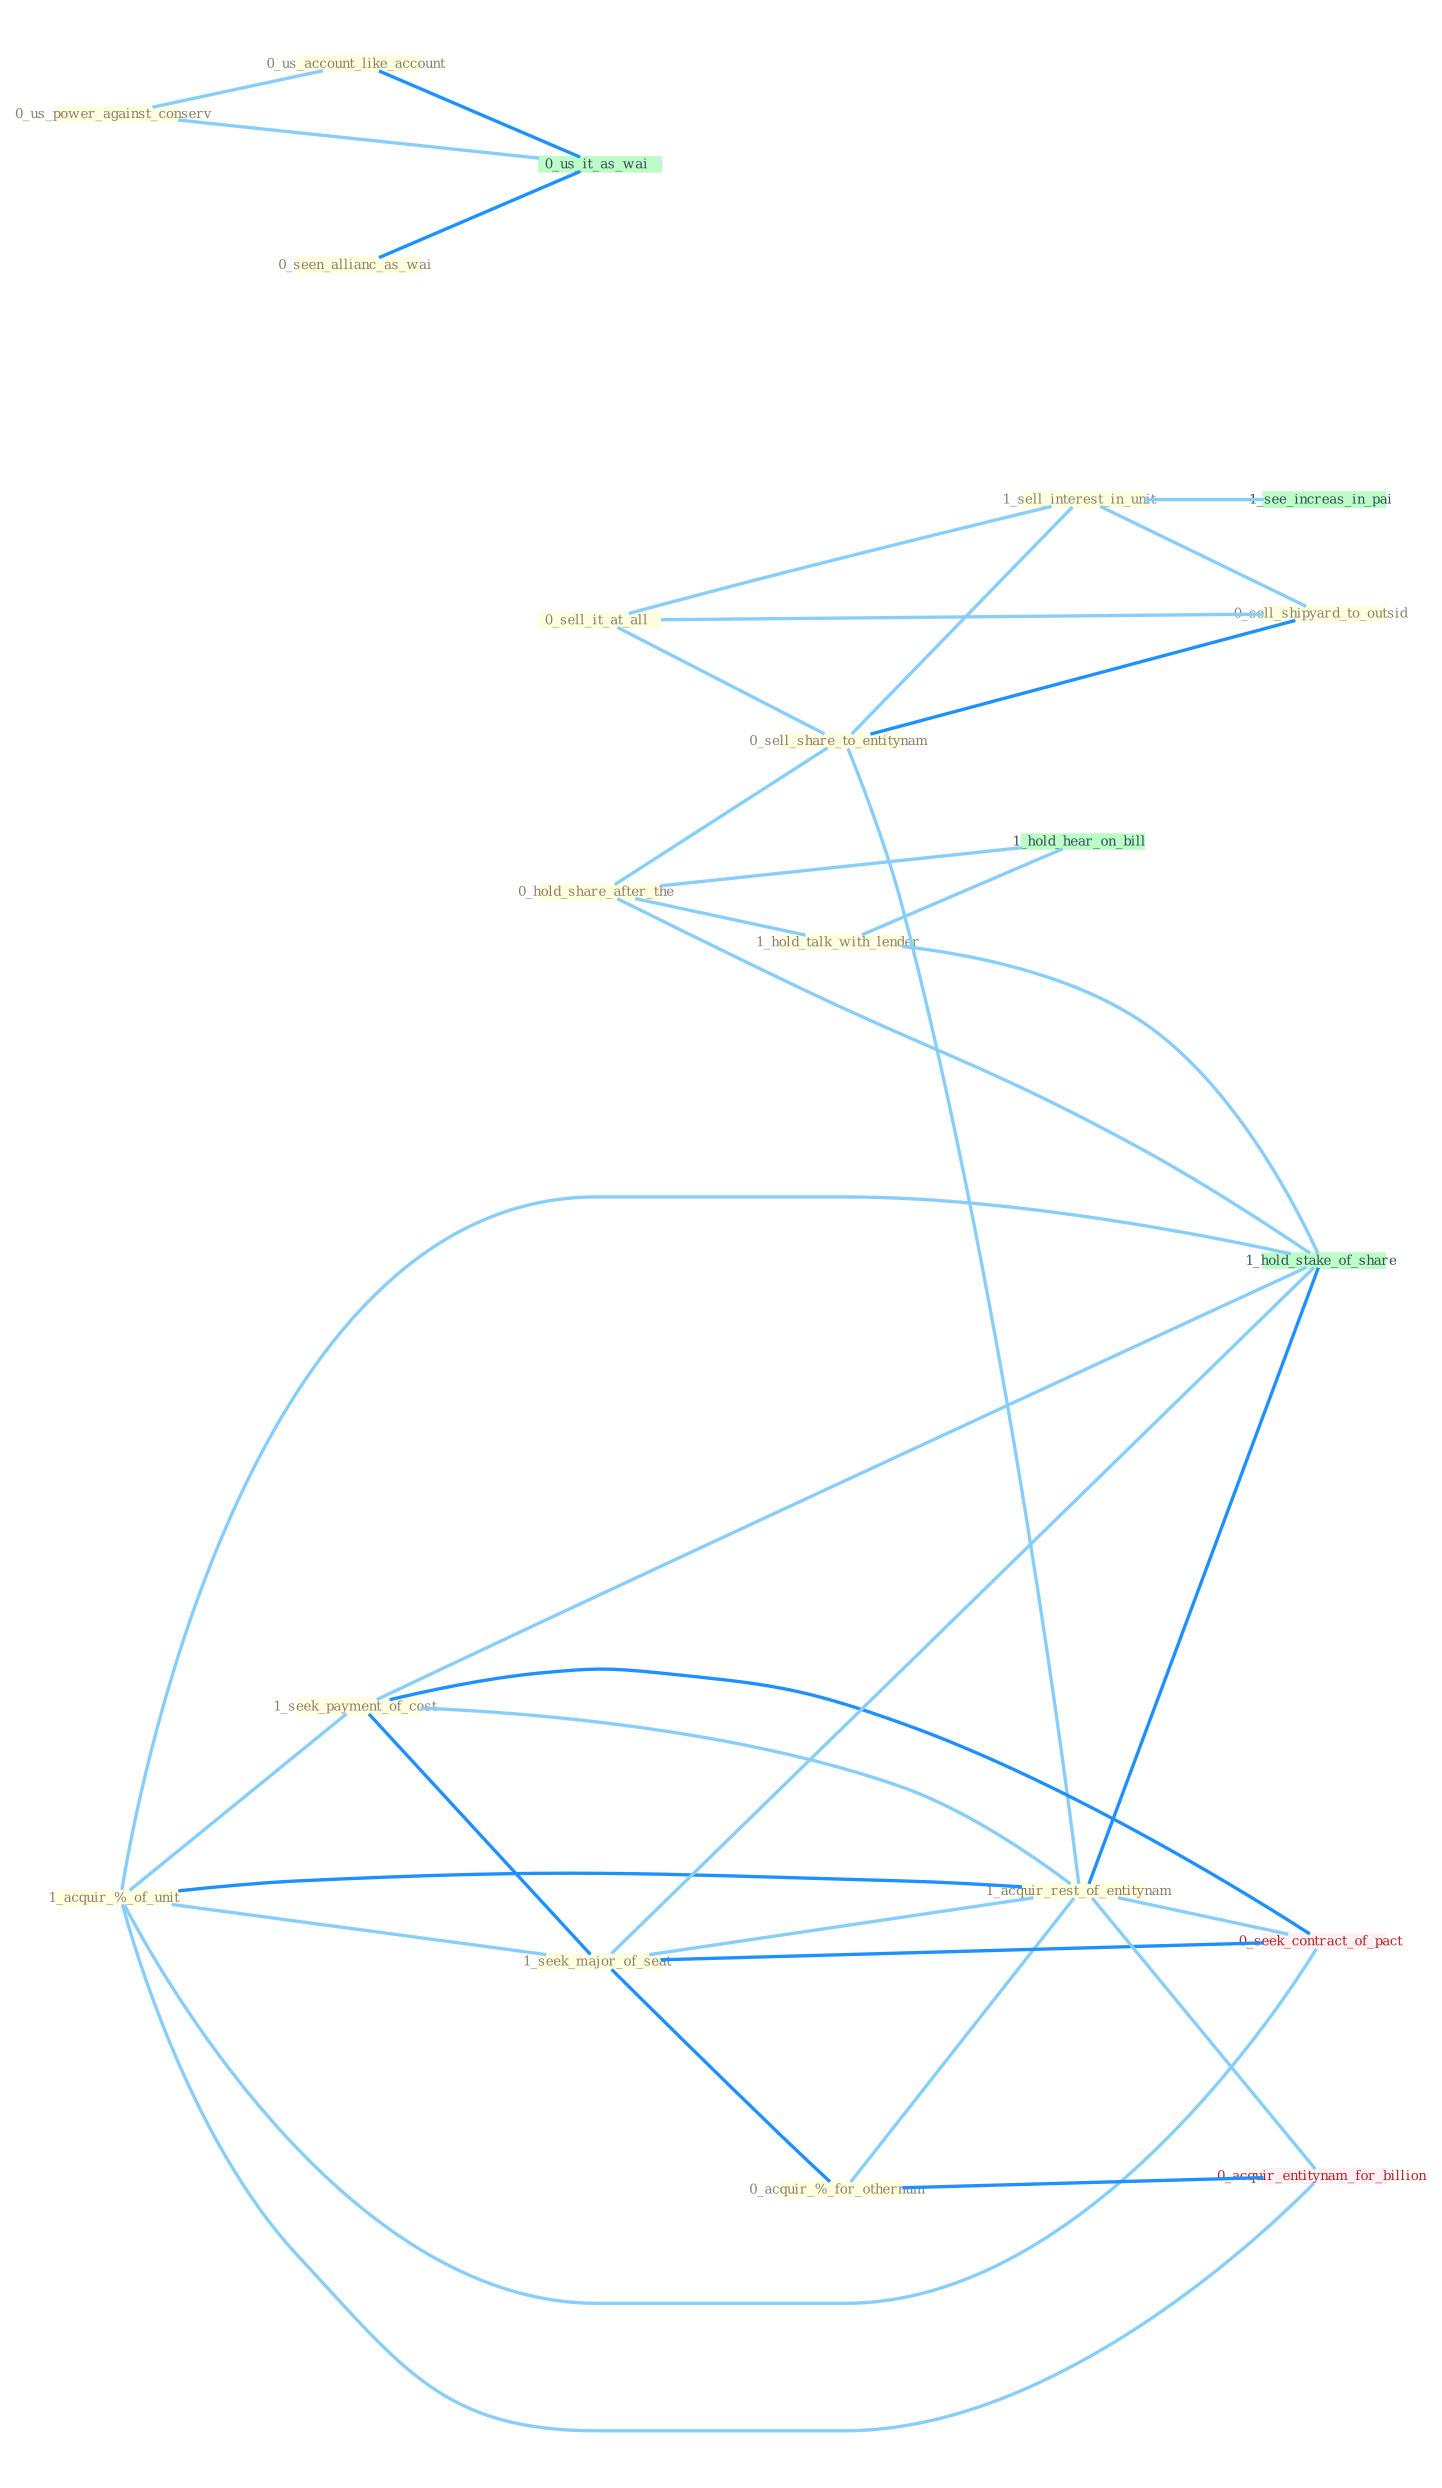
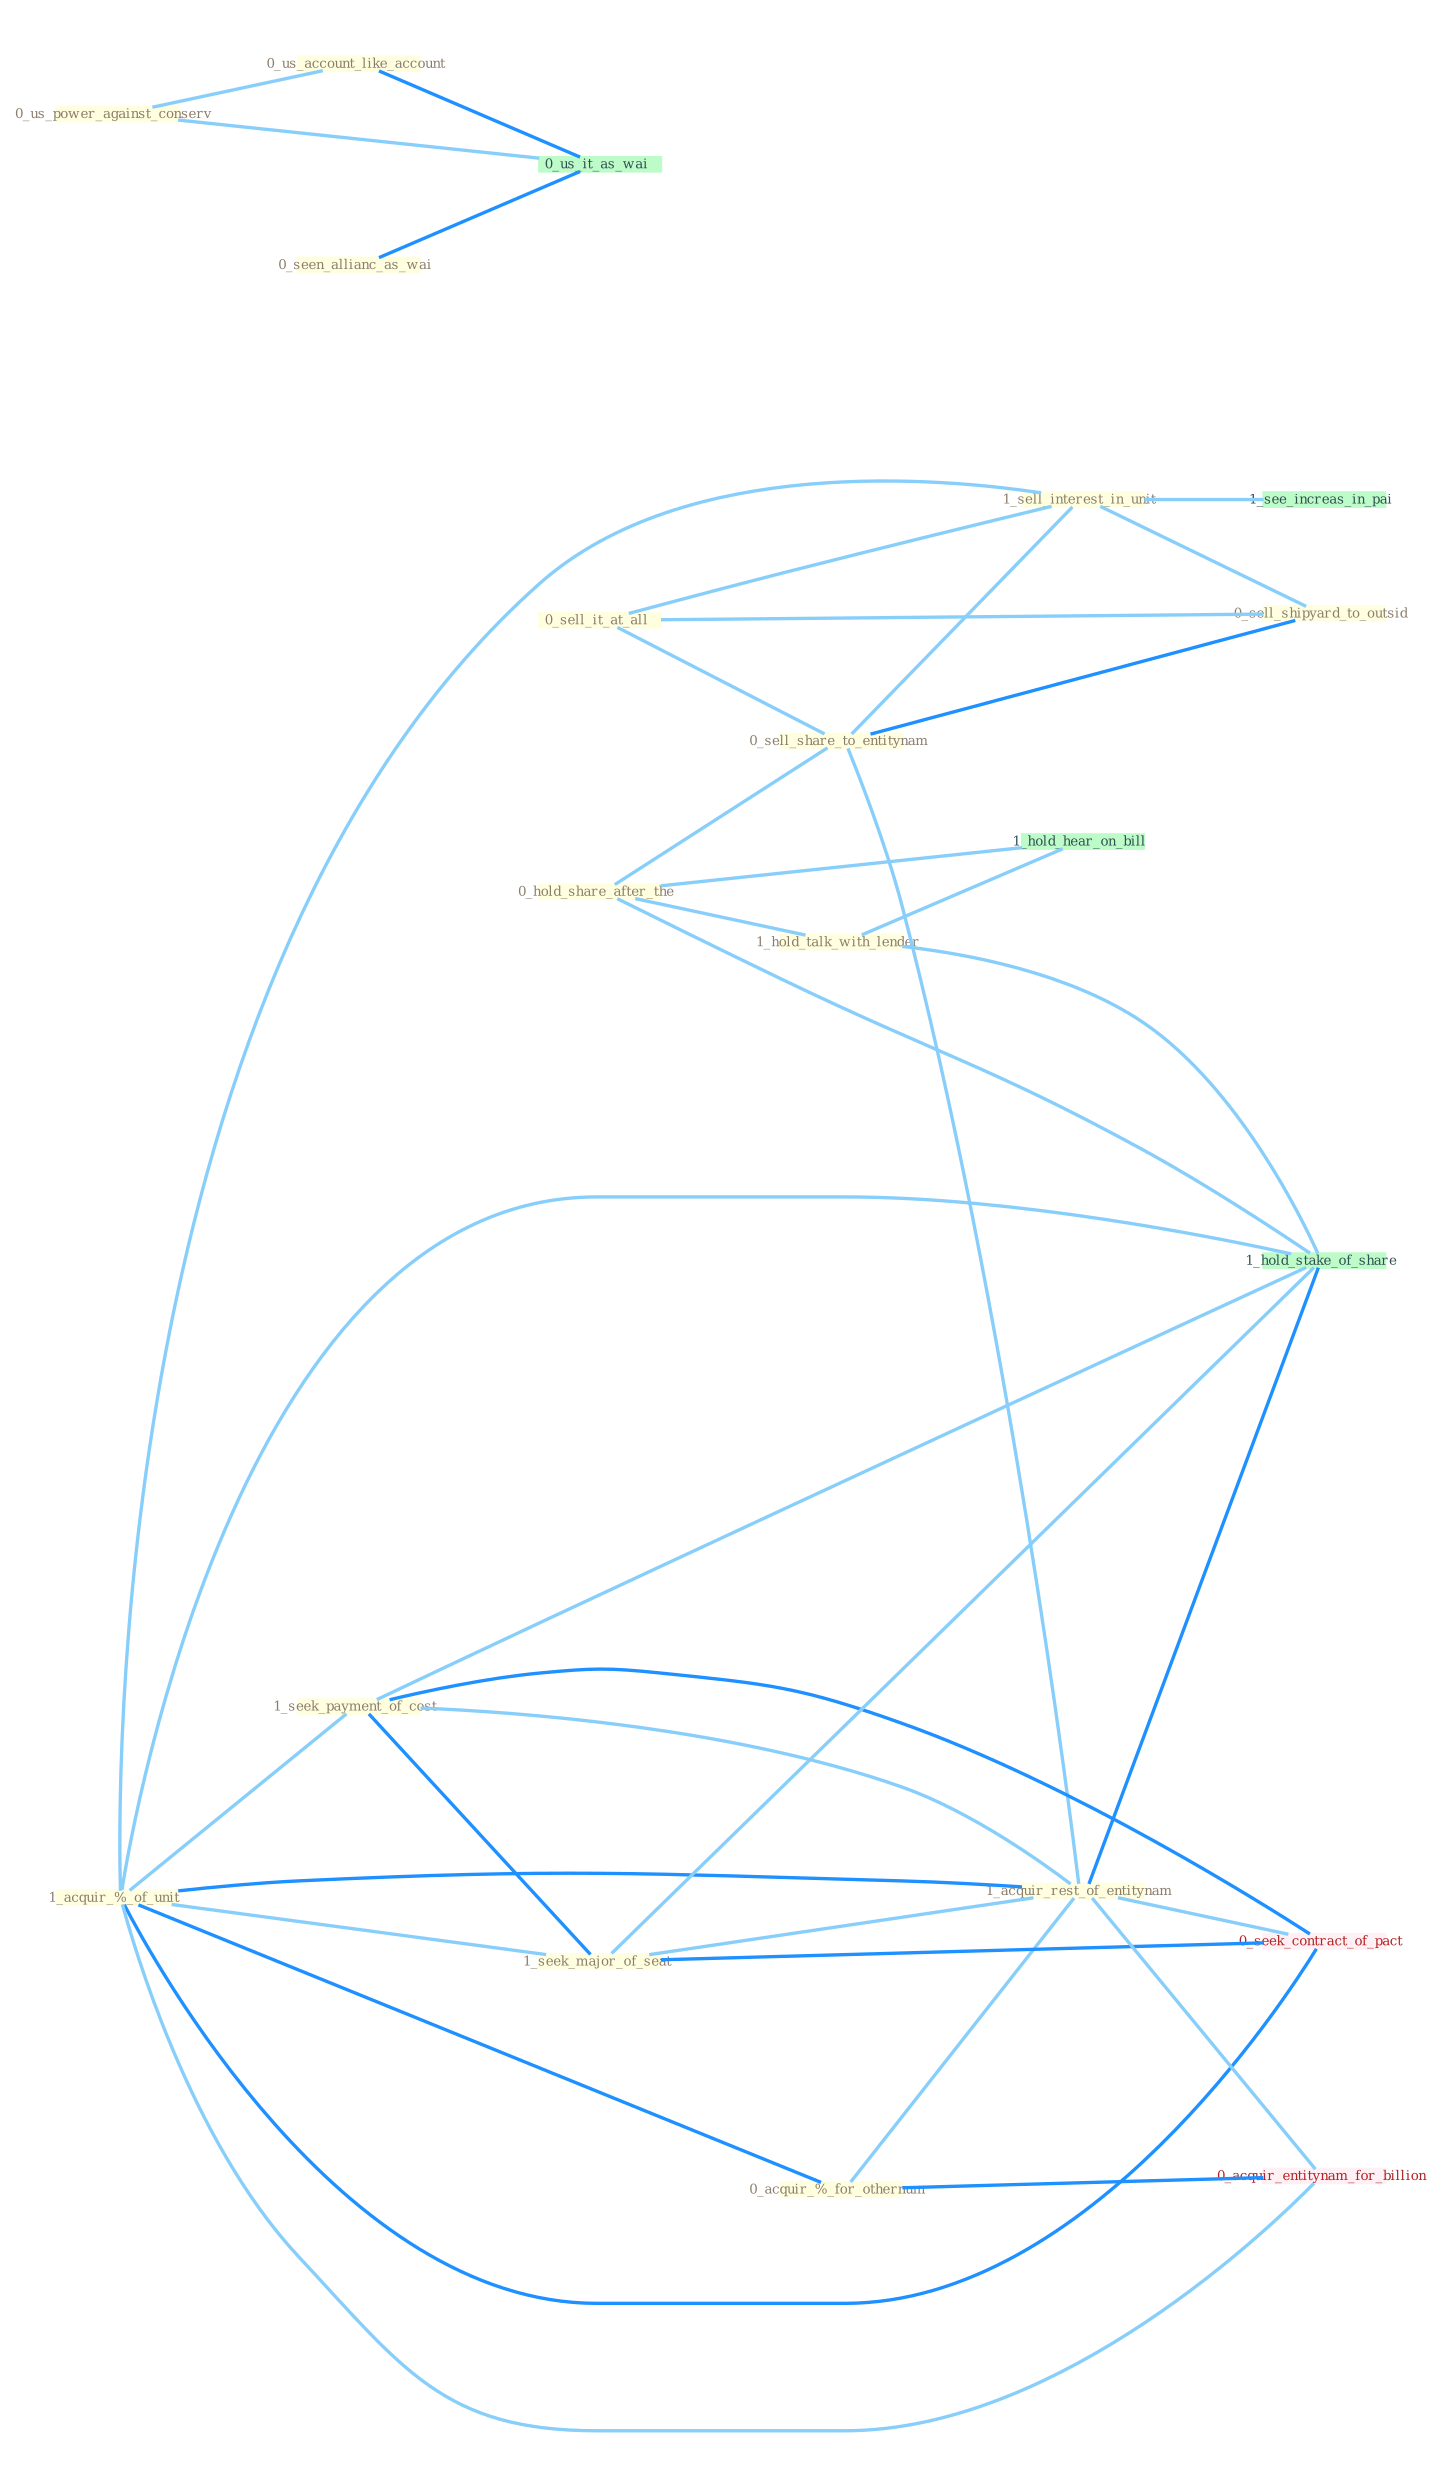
none -> (288, 945)
(720, 2076) -> (480, 2044)
(704, 2303) -> (704, 2303)
